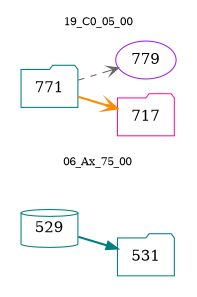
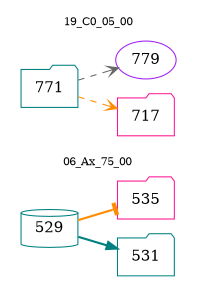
(93, 101) -> (93, 101)
none -> (146, 200)
